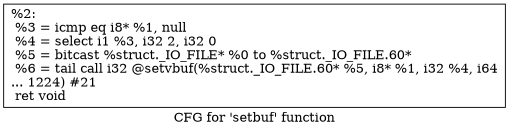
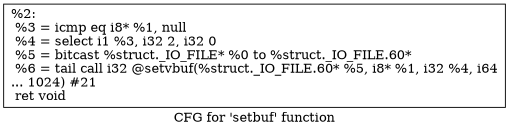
(54, 83) -> (54, 83)
